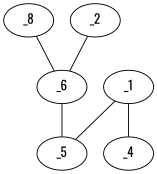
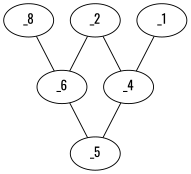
none -> (112, 54)
(95, 120) -> (112, 120)
